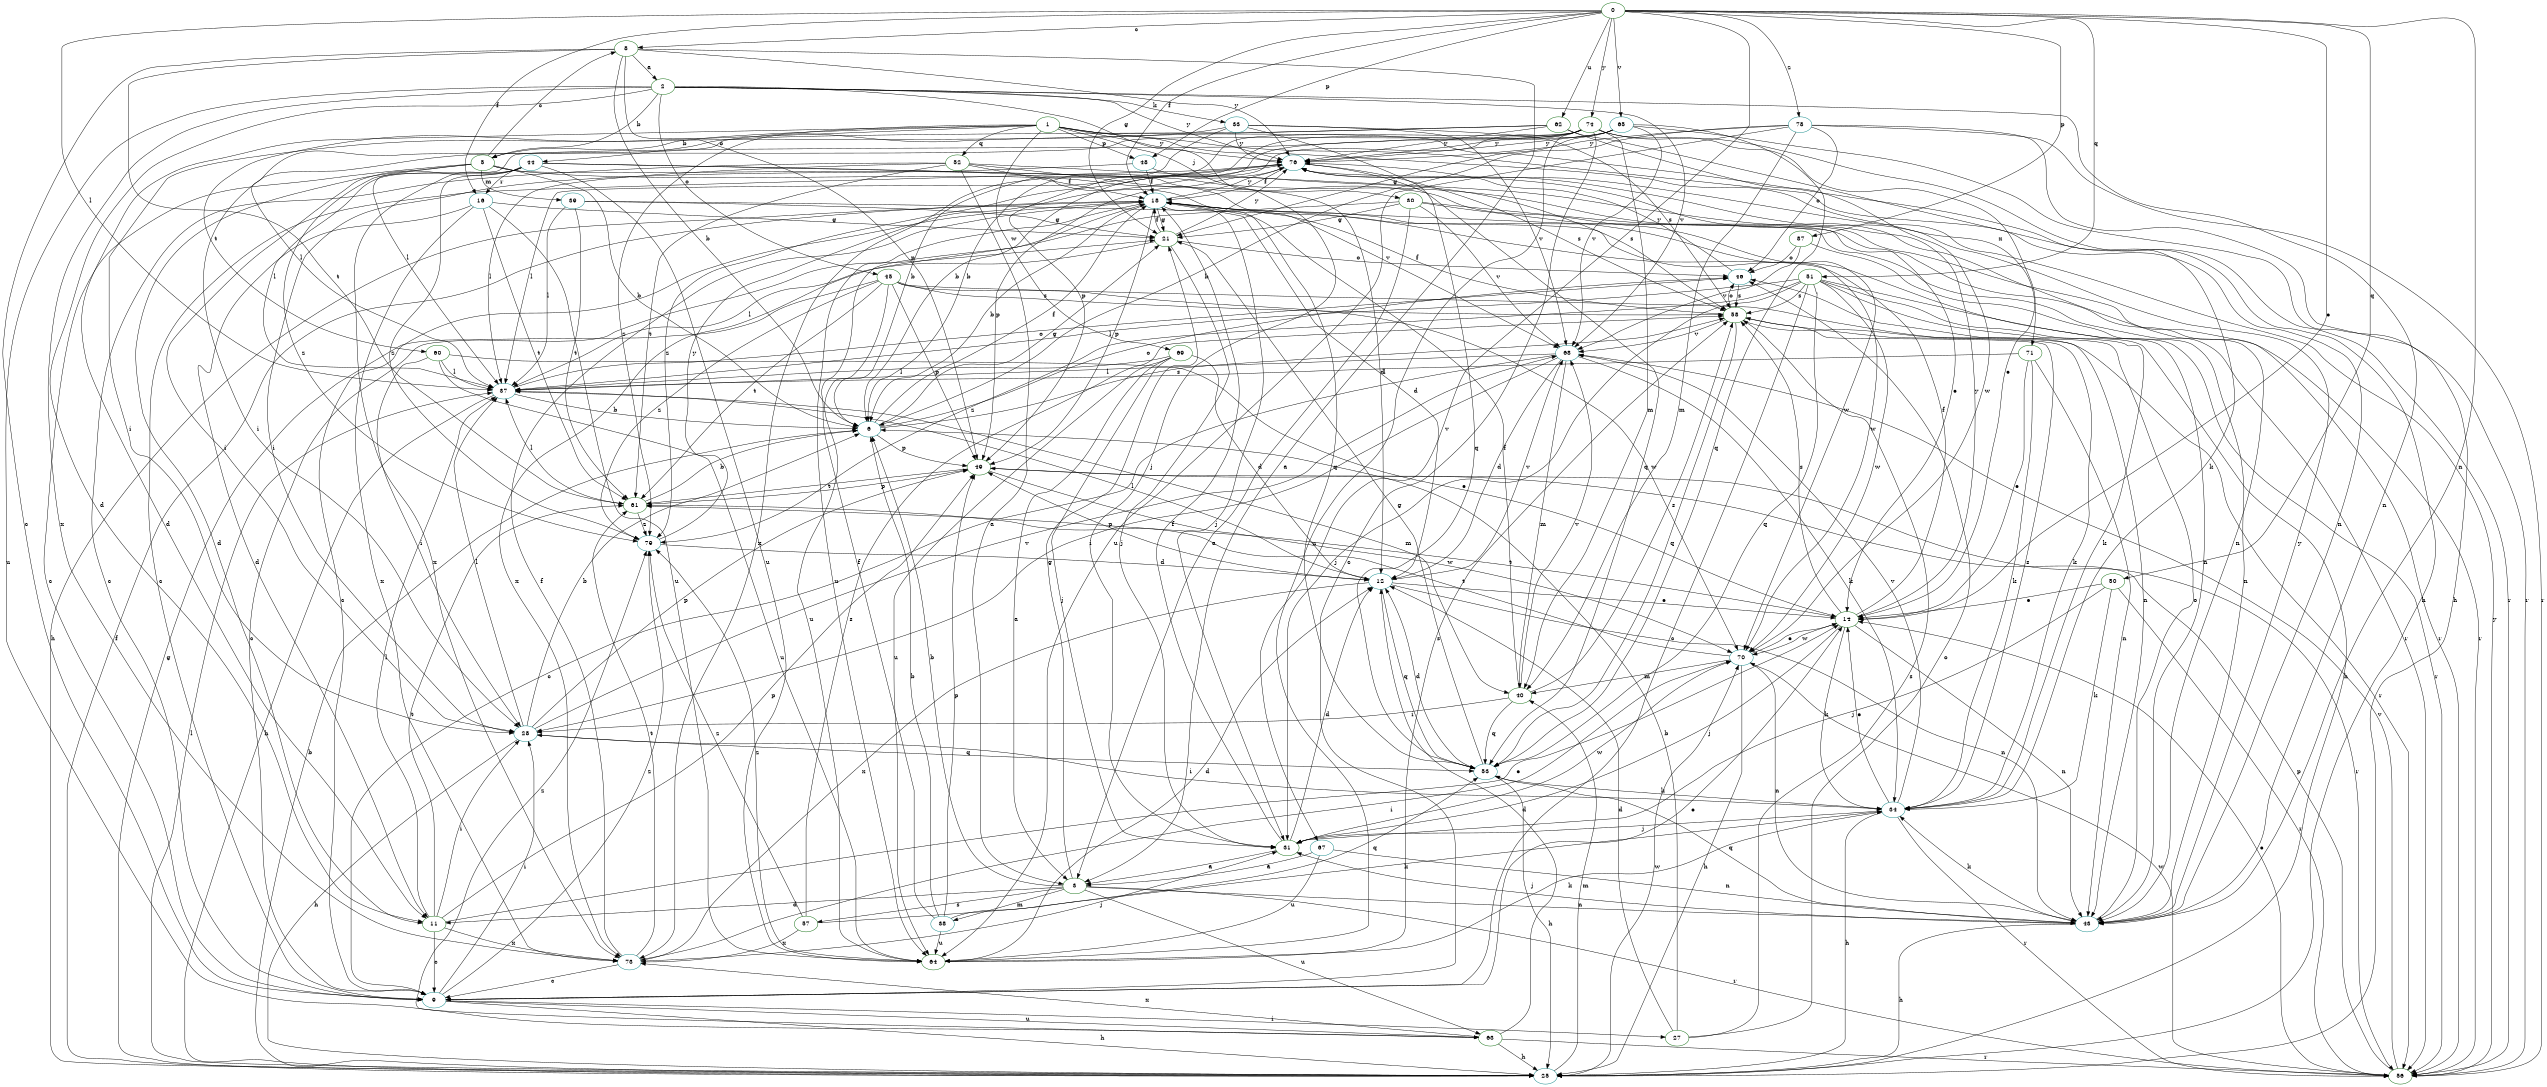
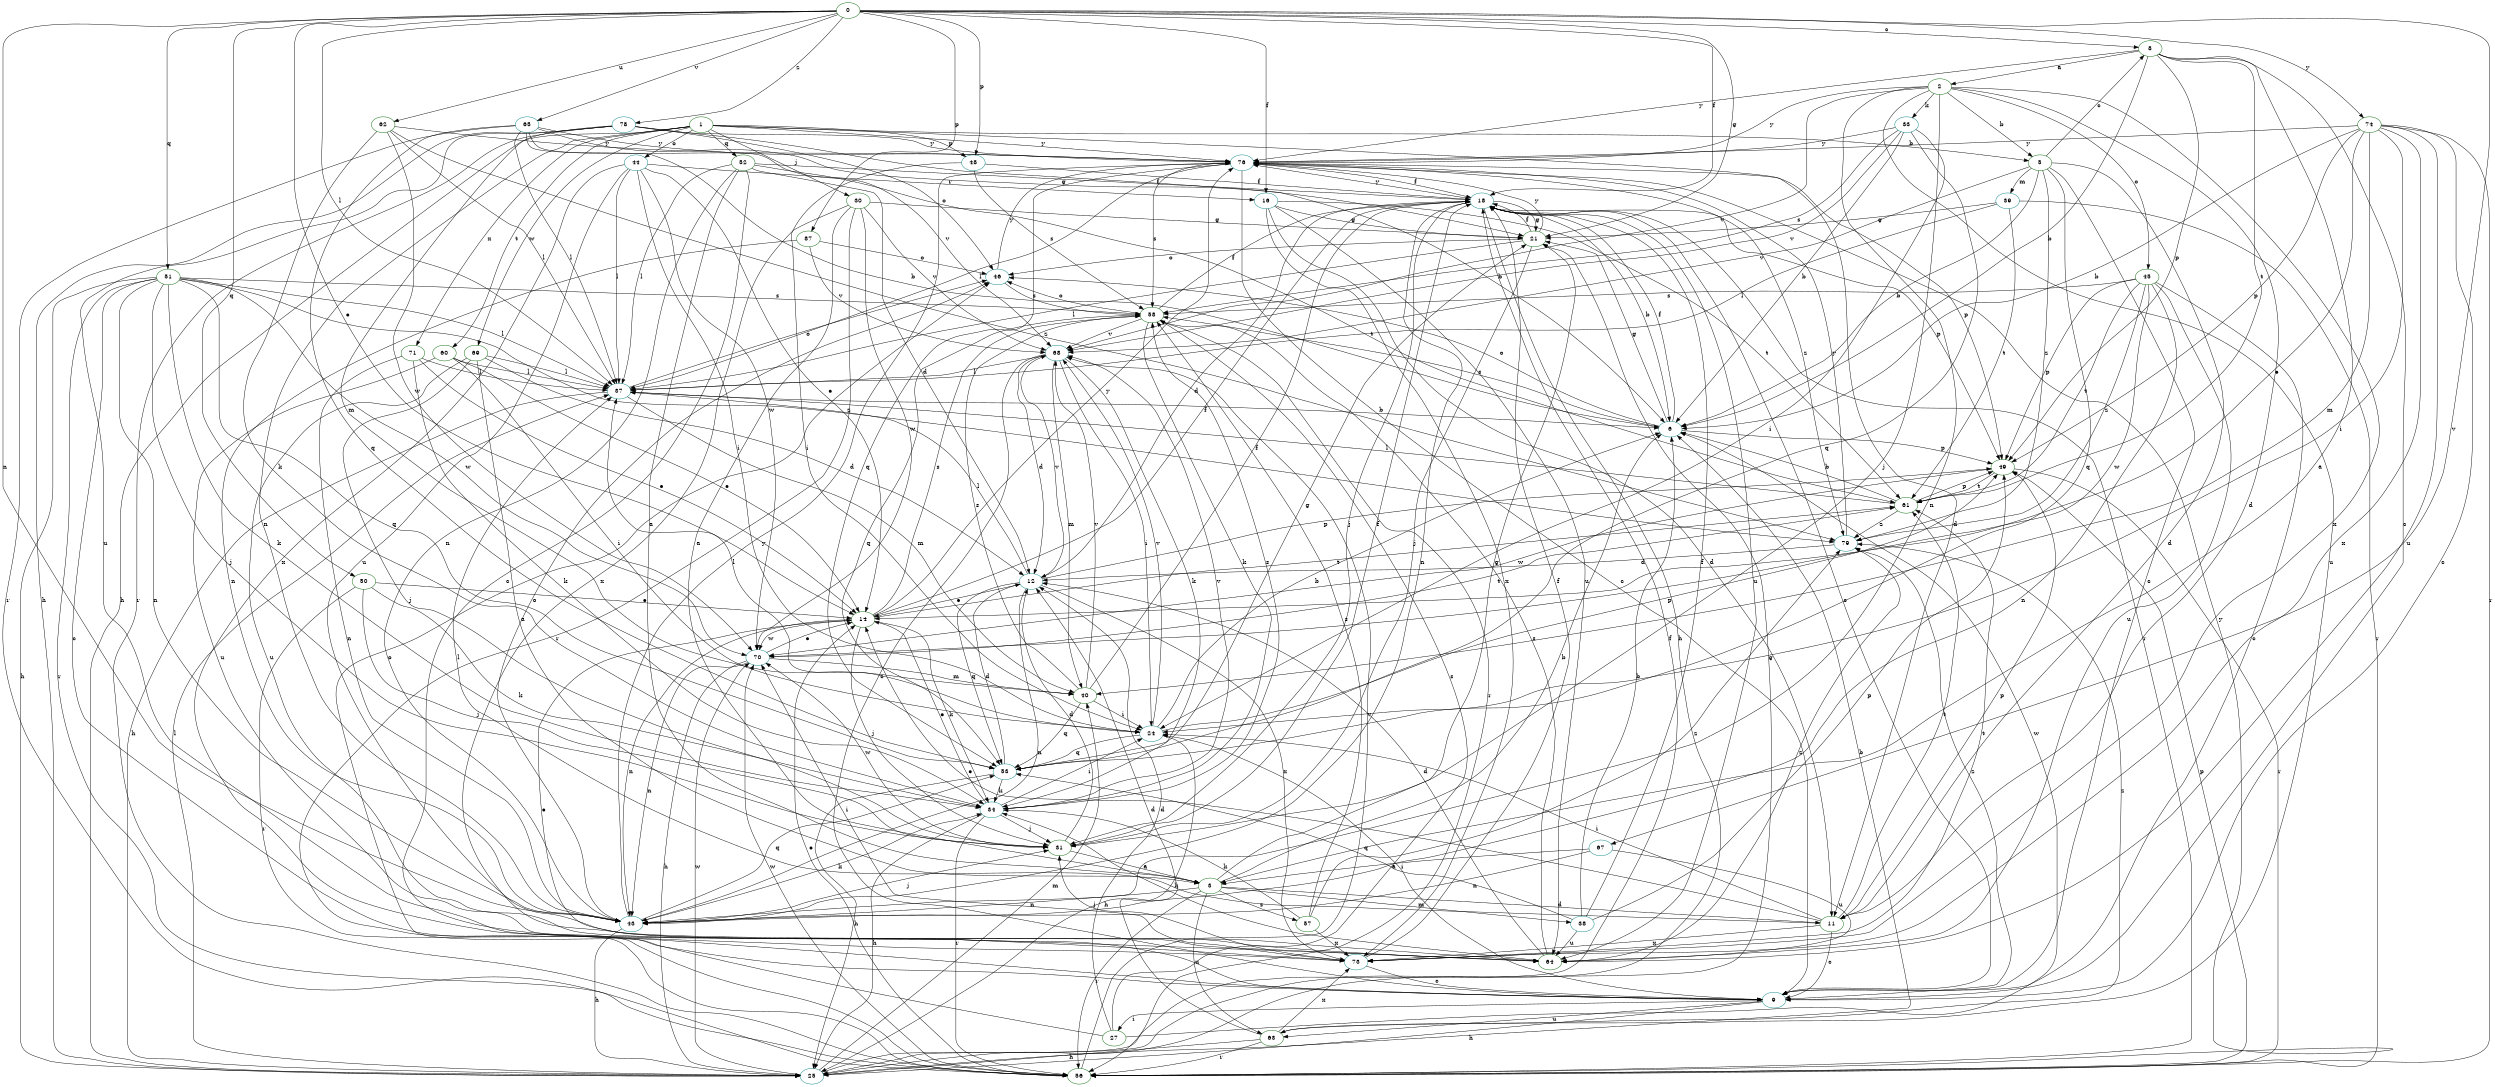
(405, 393) -> none
none -> (212, 702)
(526, 734) -> (1151, 734)
(1667, 734) -> (2037, 734)
